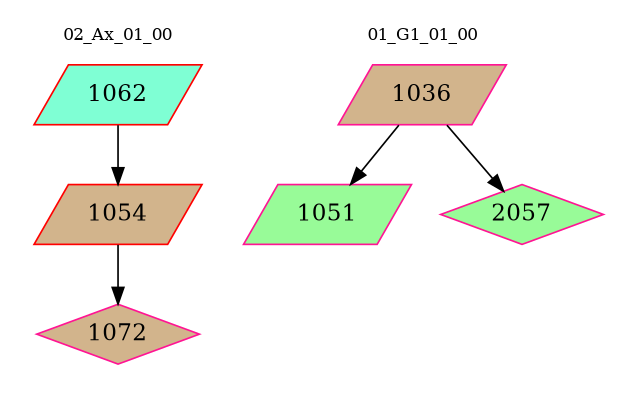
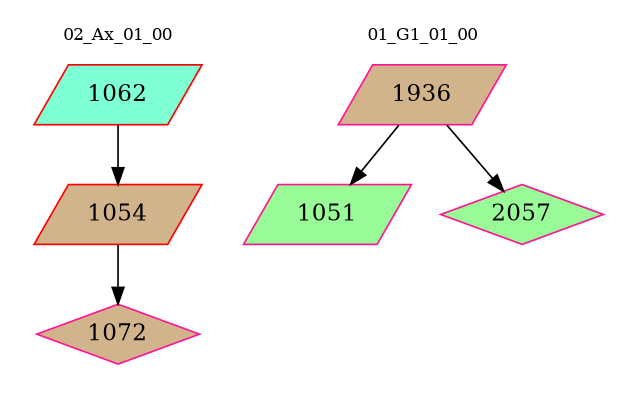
(422, 95) -> (422, 95)
